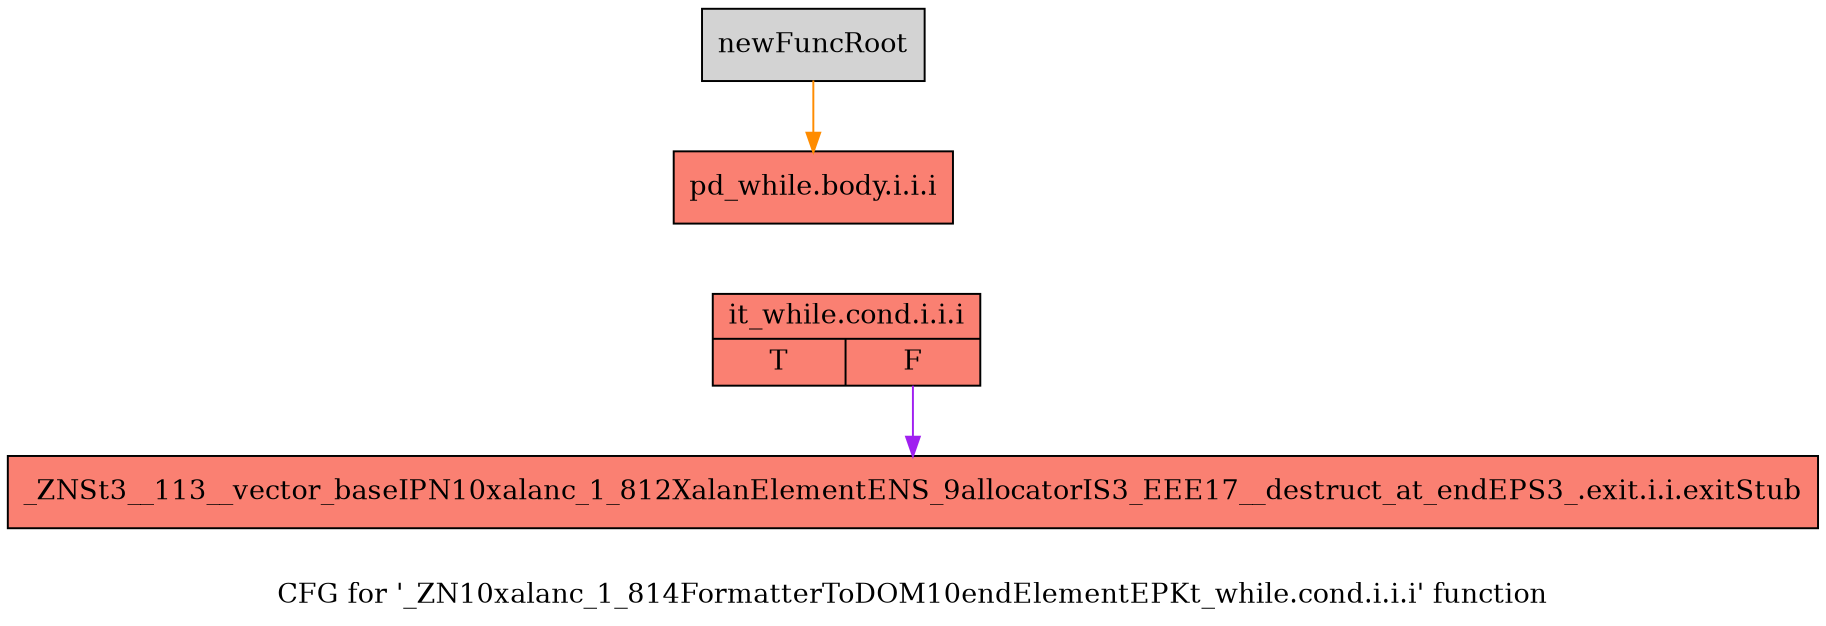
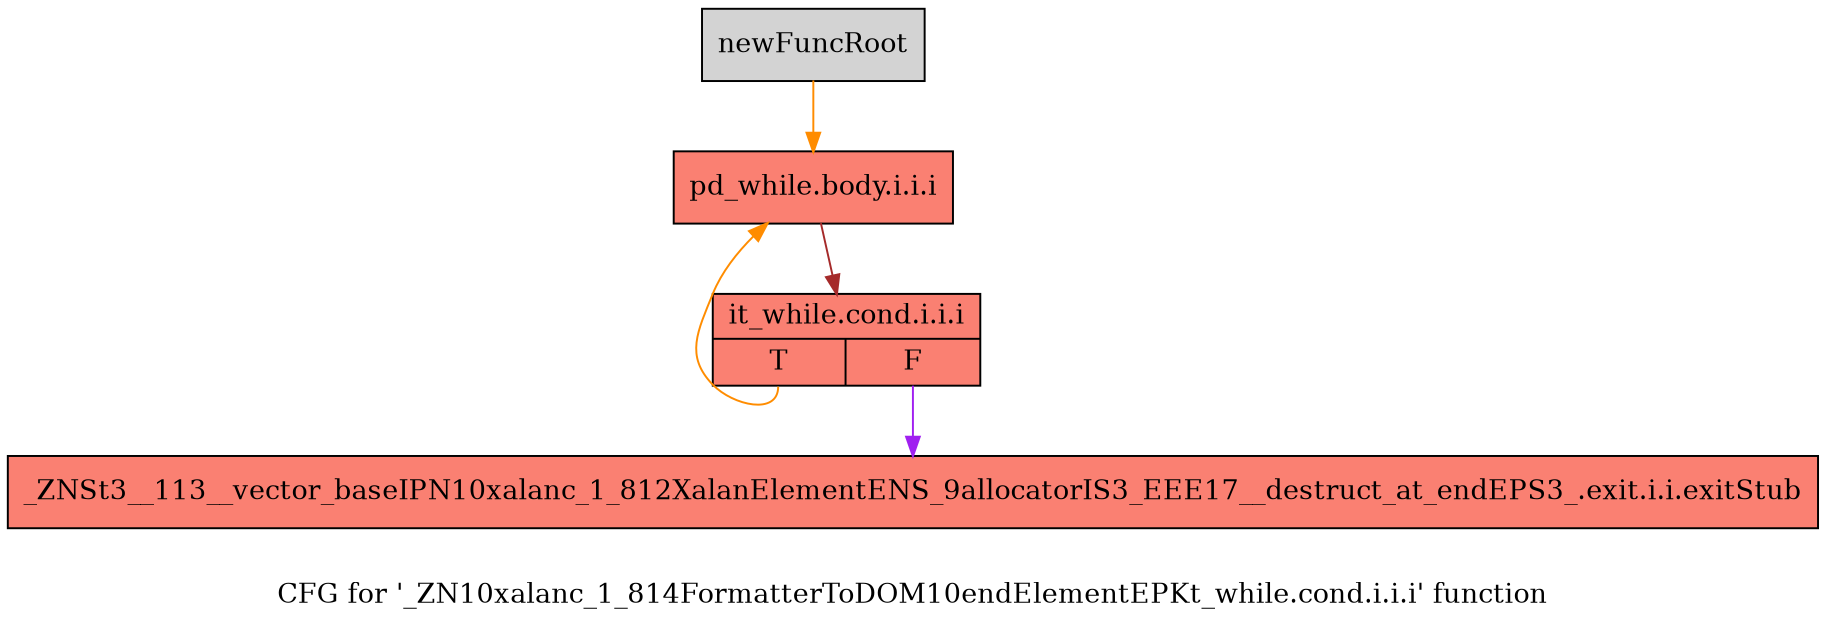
none -> (827, 249)
none -> (697, 345)
